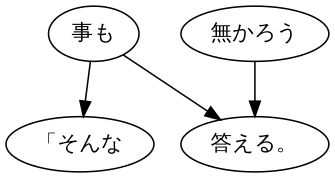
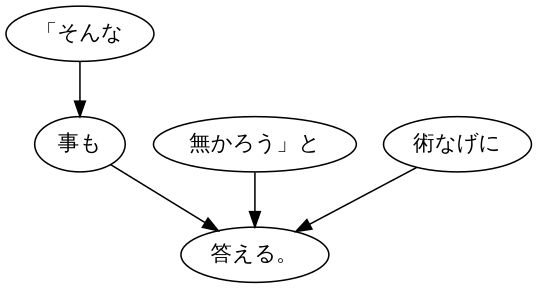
(255, 34) -> (458, 144)
(88, 81) -> (80, 81)
none -> (255, 144)
